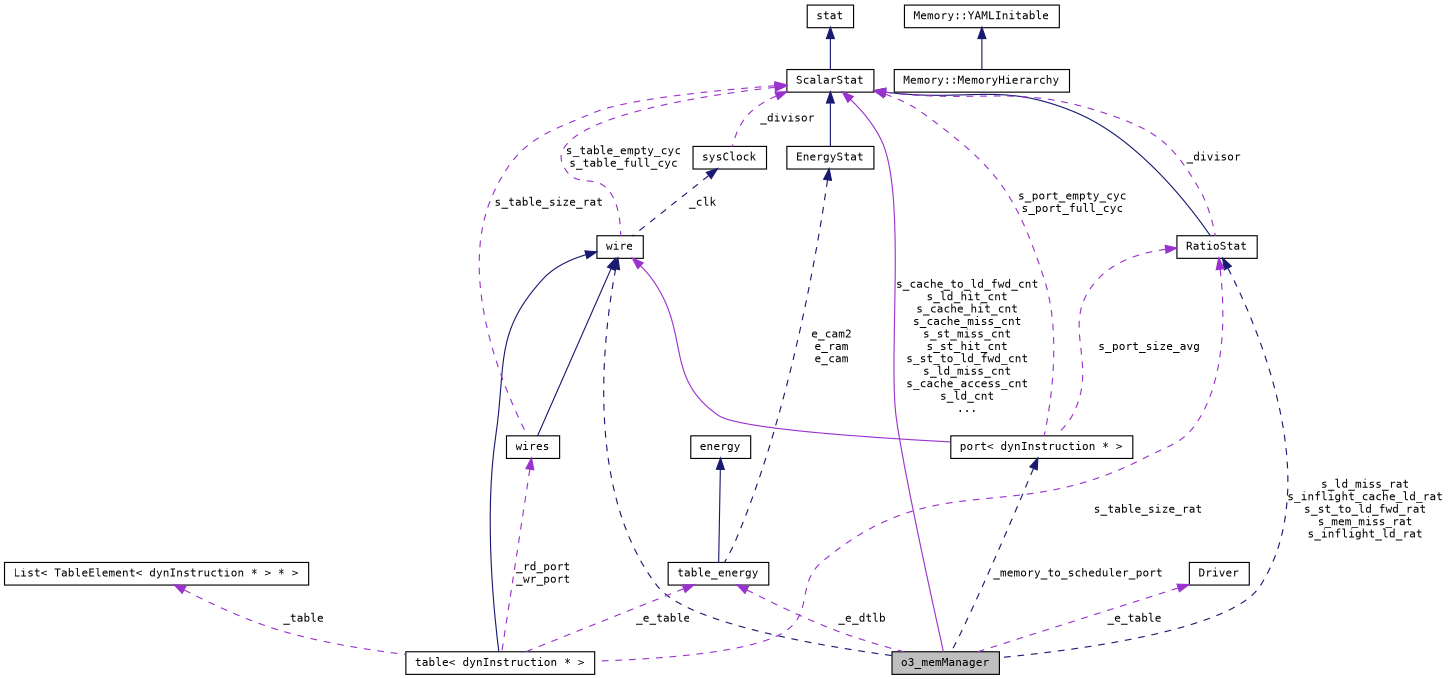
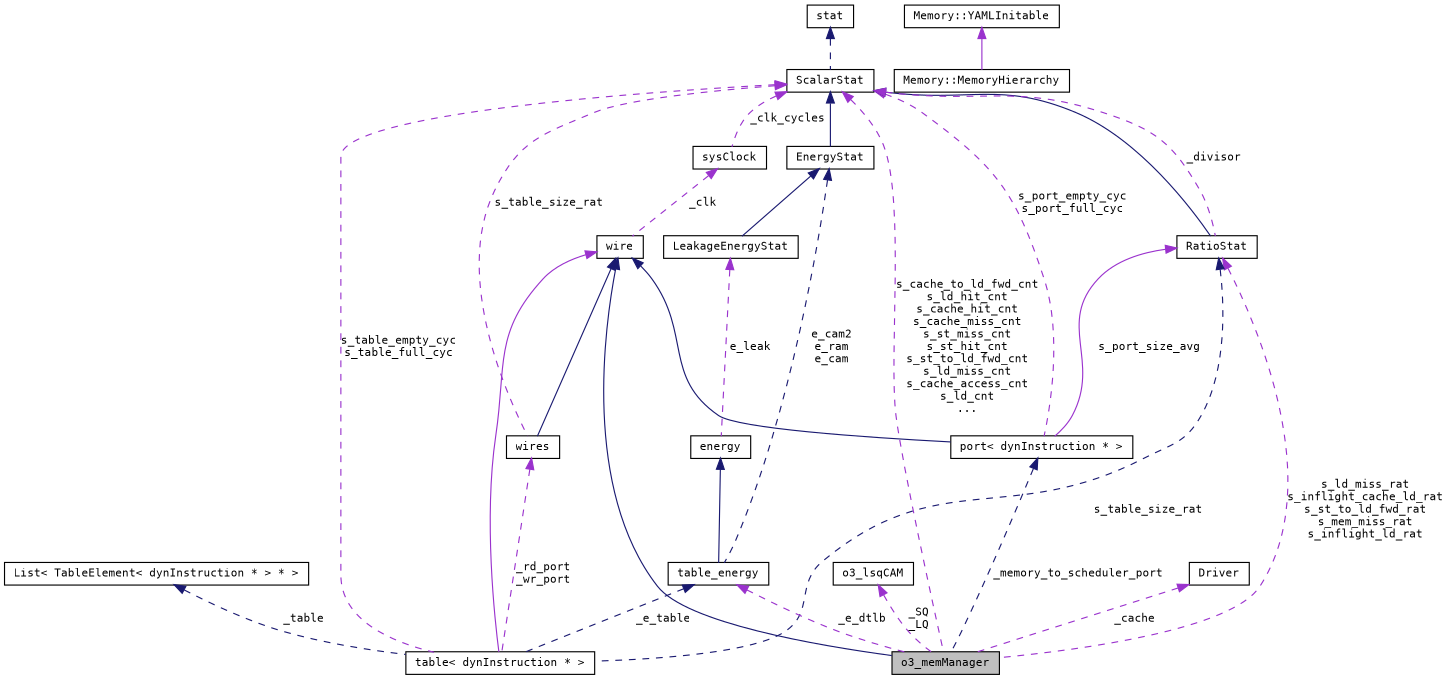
(830, 54) -> (830, 54)
(982, 54) -> (982, 54)
(788, 119) -> (788, 119)
(606, 121) -> (341, 208)
(670, 206) -> (670, 206)
none -> (731, 247)
(1080, 322) -> (1080, 322)
(894, 372) -> (894, 372)
(748, 424) -> (748, 424)
(496, 435) -> (496, 435)
(953, 503) -> (953, 503)
(636, 552) -> (636, 552)
(1272, 560) -> (1272, 560)
none -> (873, 574)
(1135, 619) -> (1135, 619)
(604, 621) -> (604, 621)
(291, 634) -> (291, 634)
